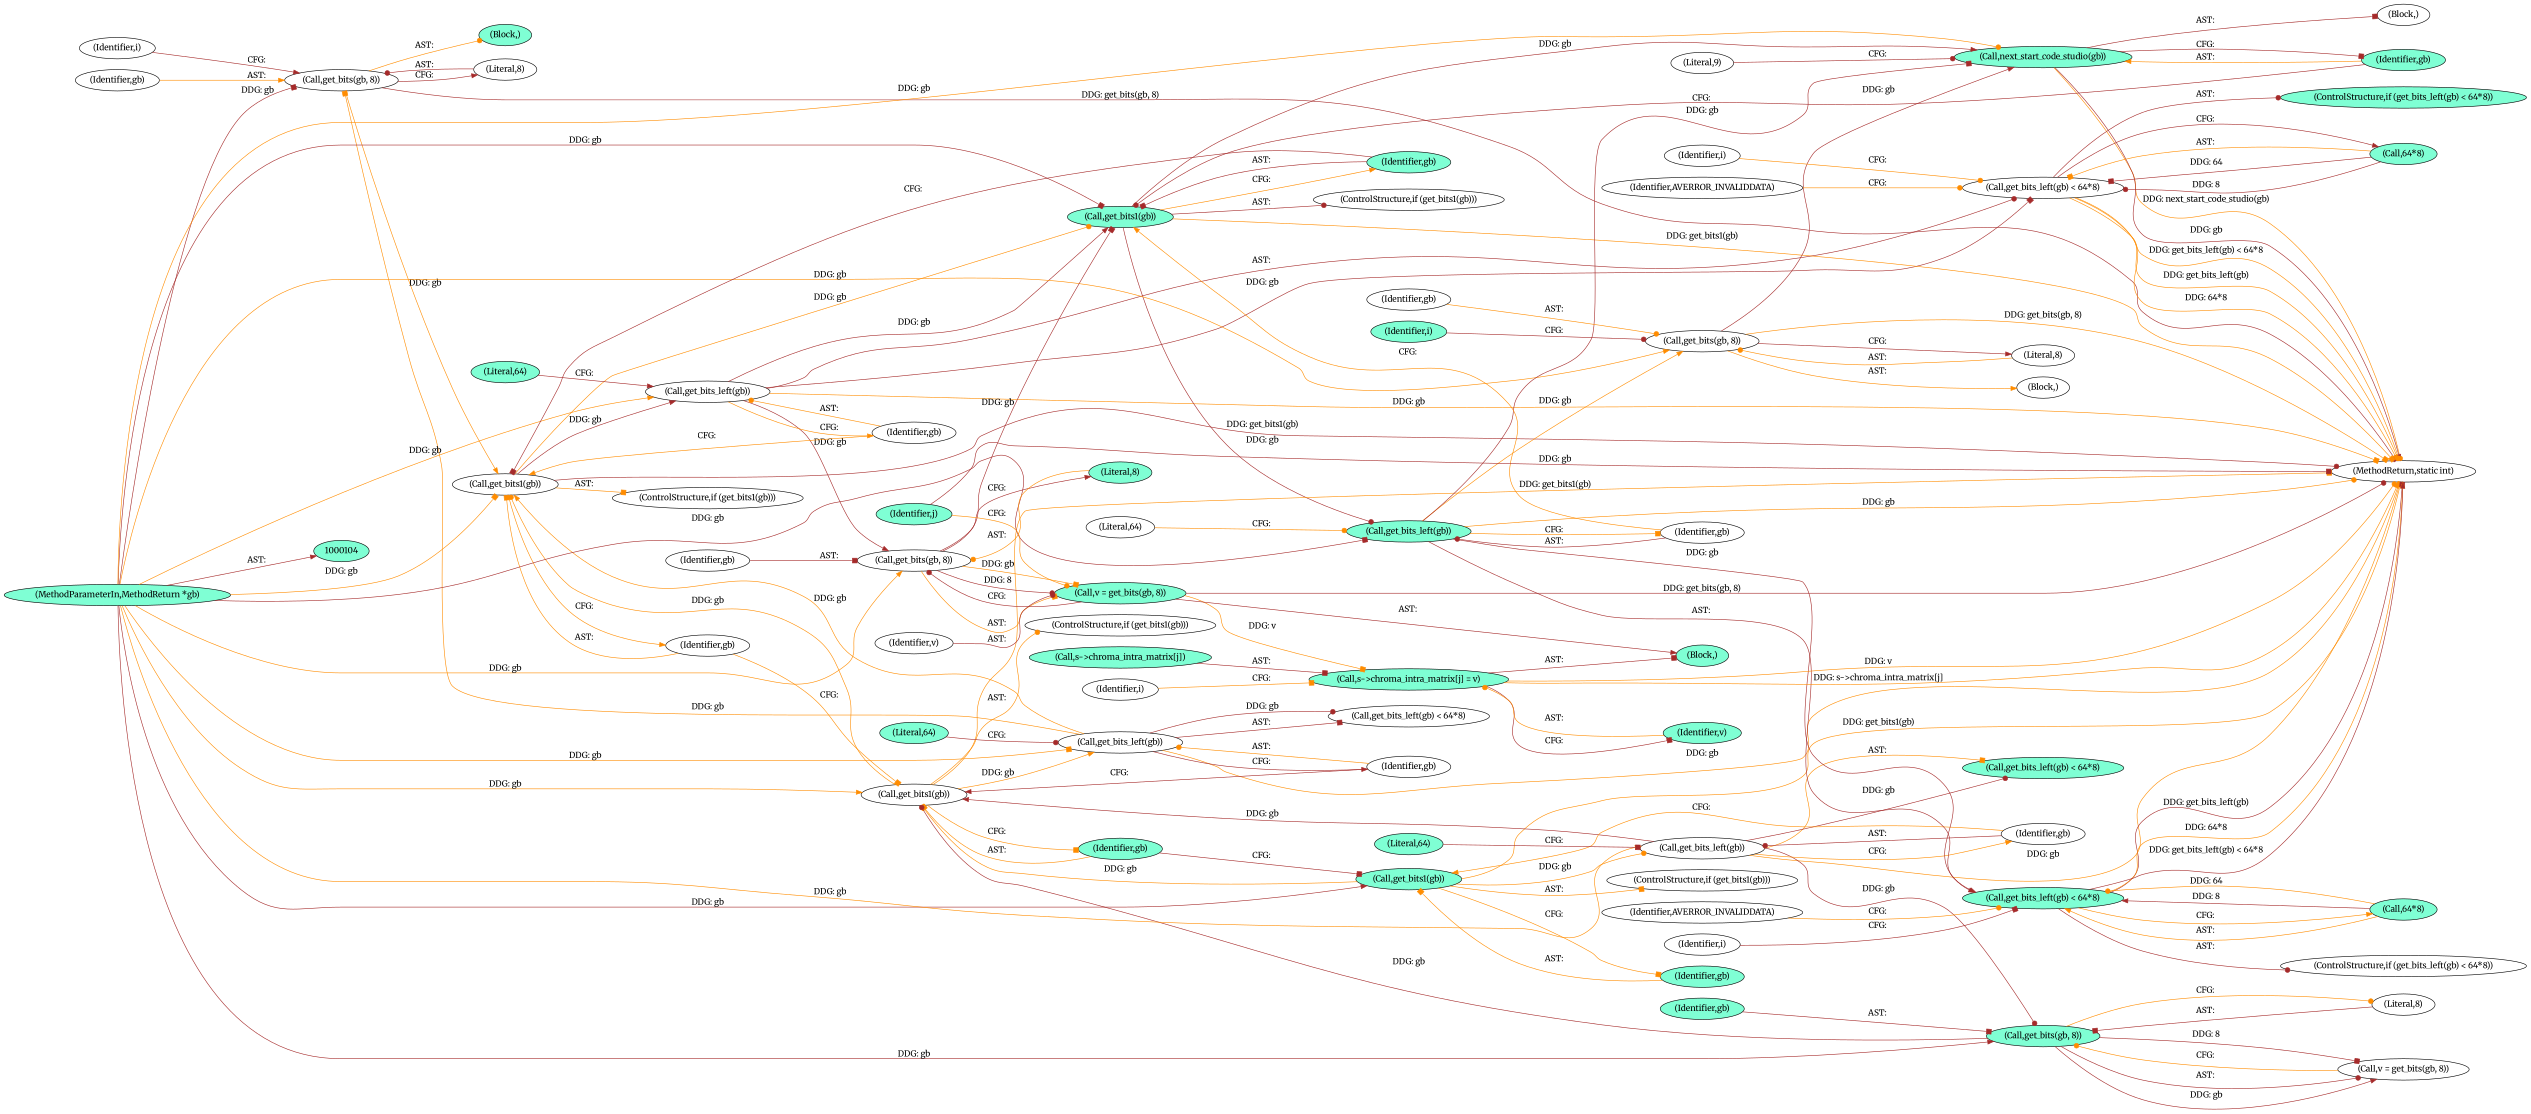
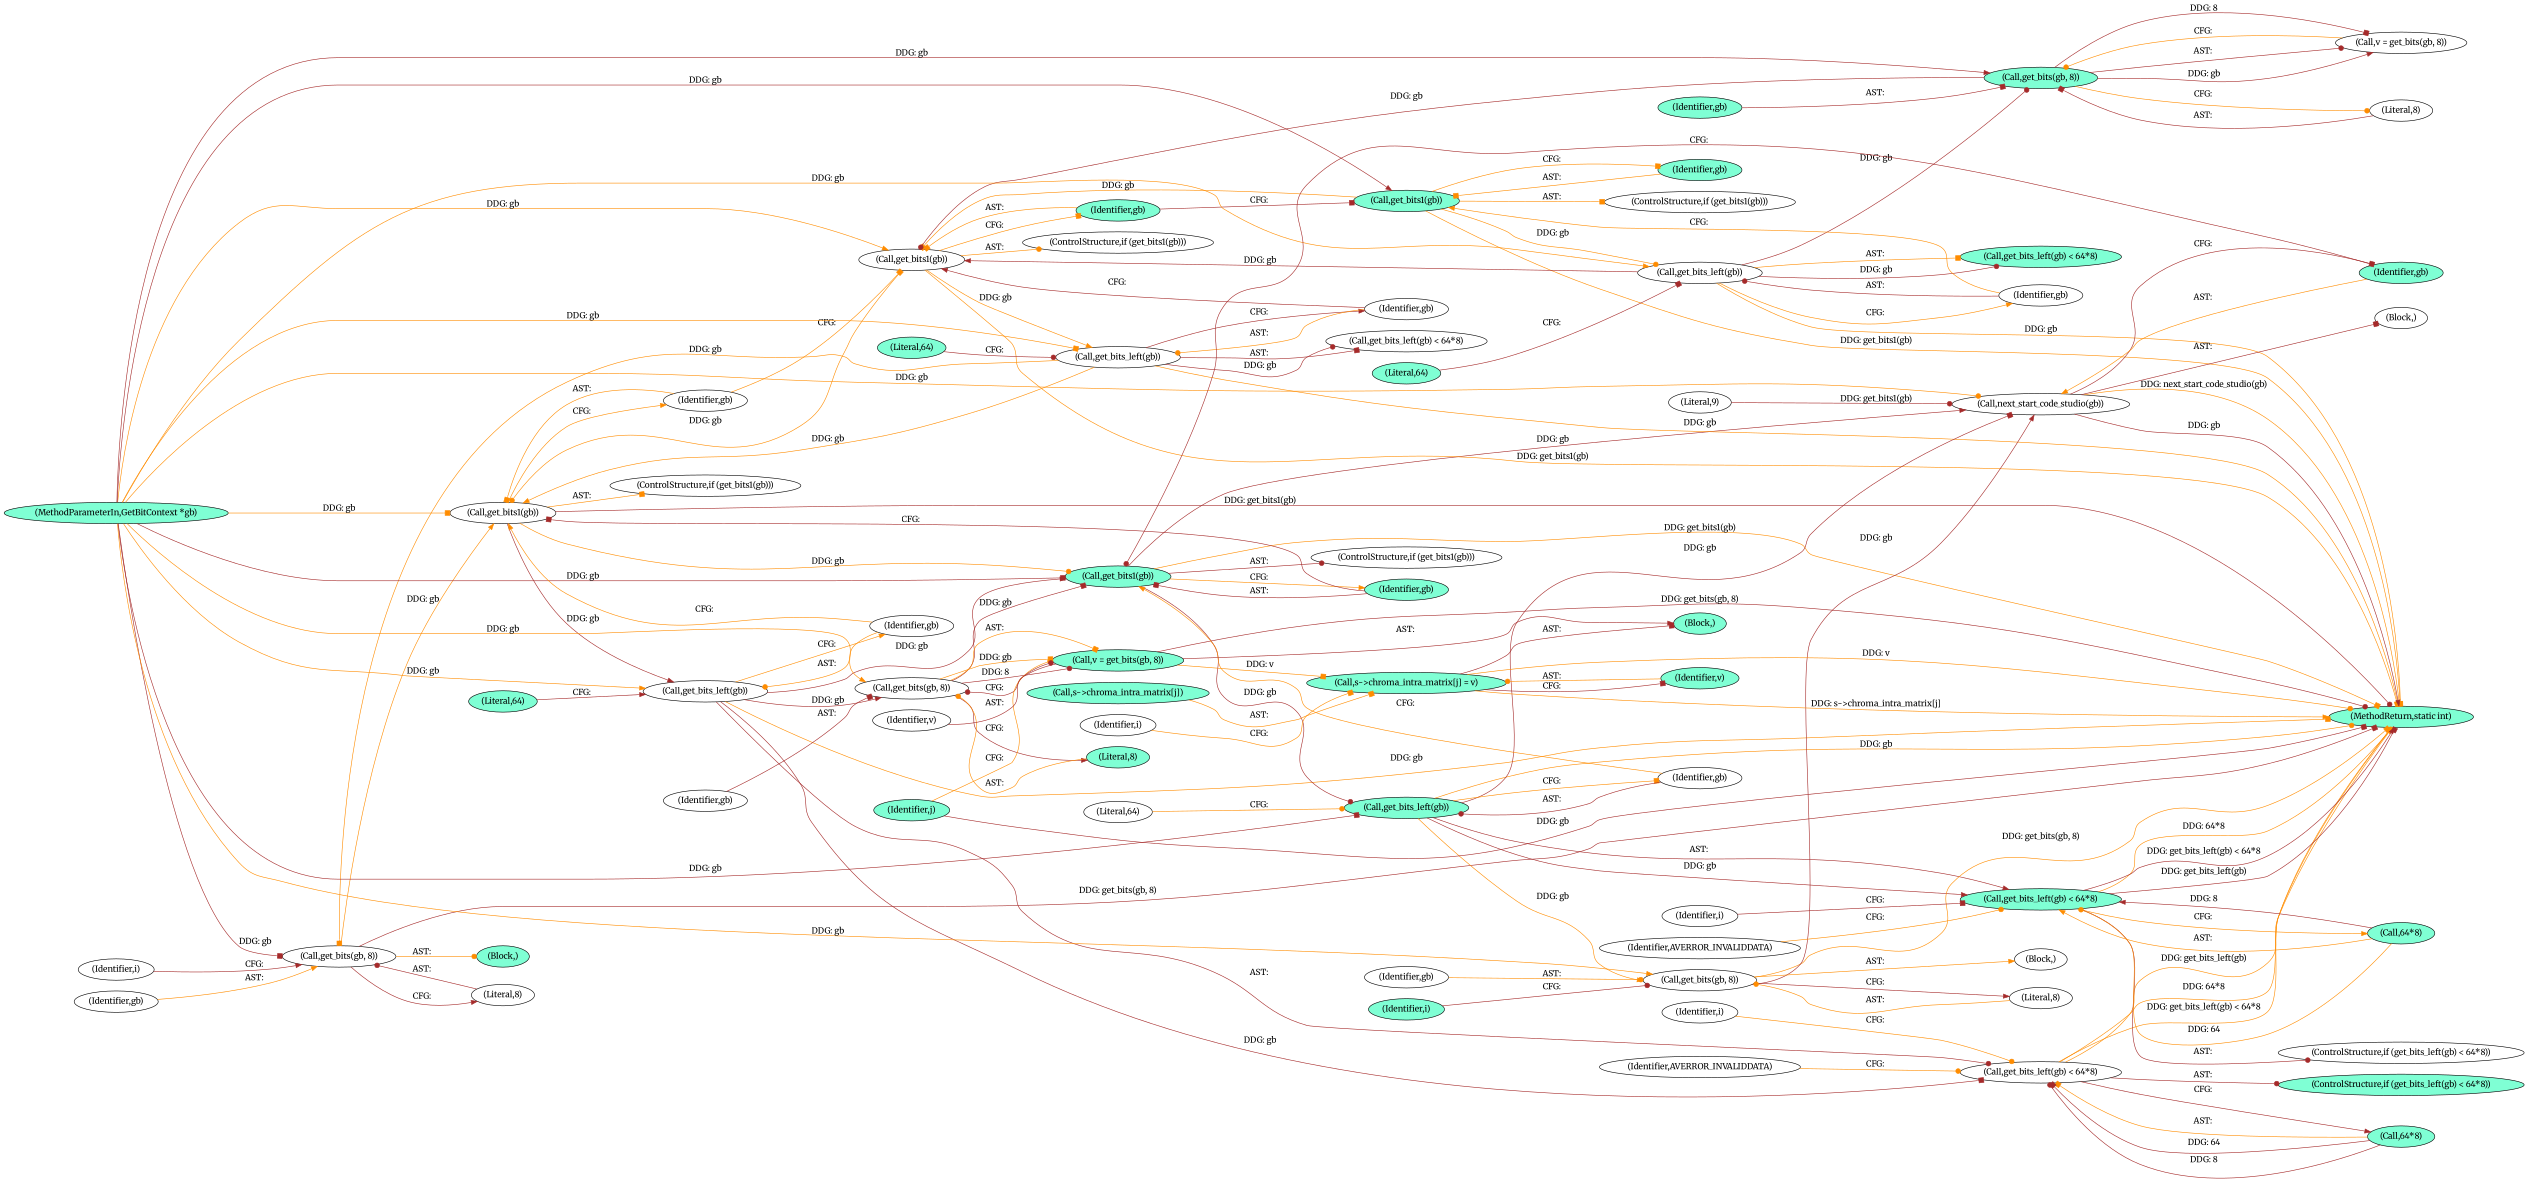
(1879, 54) -> (1876, 399)
(2043, 57) -> (2041, 404)
(2404, 471) -> (2401, 717)
(341, 551) -> none
(117, 595) -> (116, 513)
(1259, 668) -> (1277, 724)
